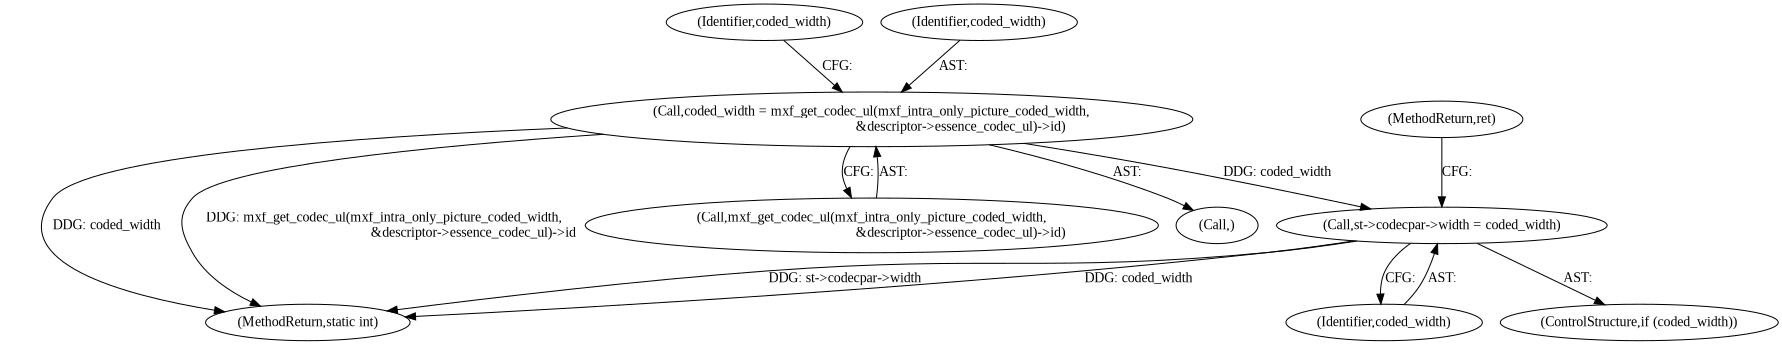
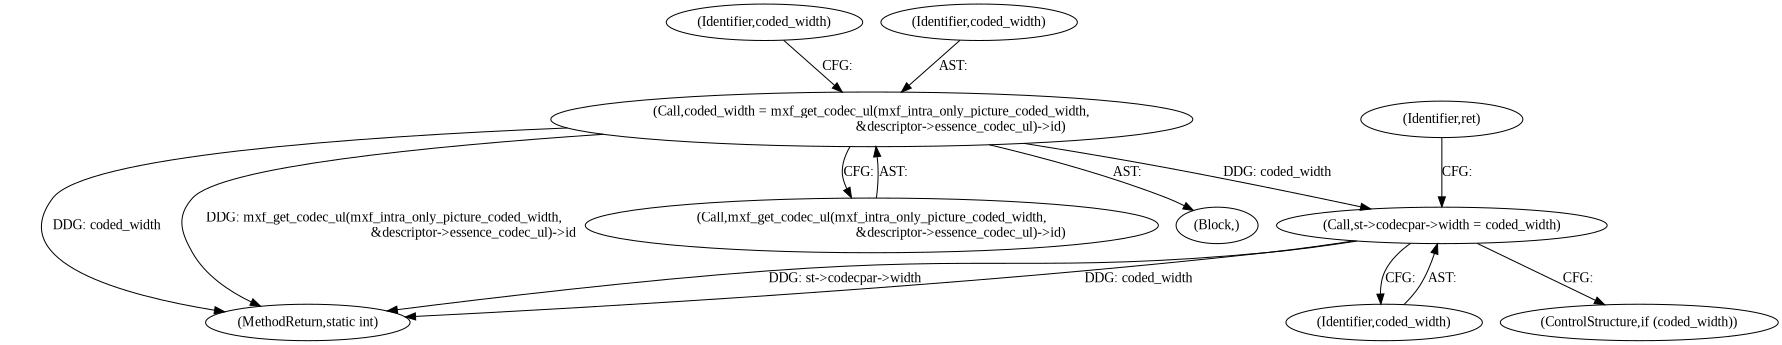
(1442, 119) -> (1442, 119)
(1217, 225) -> (1217, 225)
(1580, 278) -> (1580, 278)
